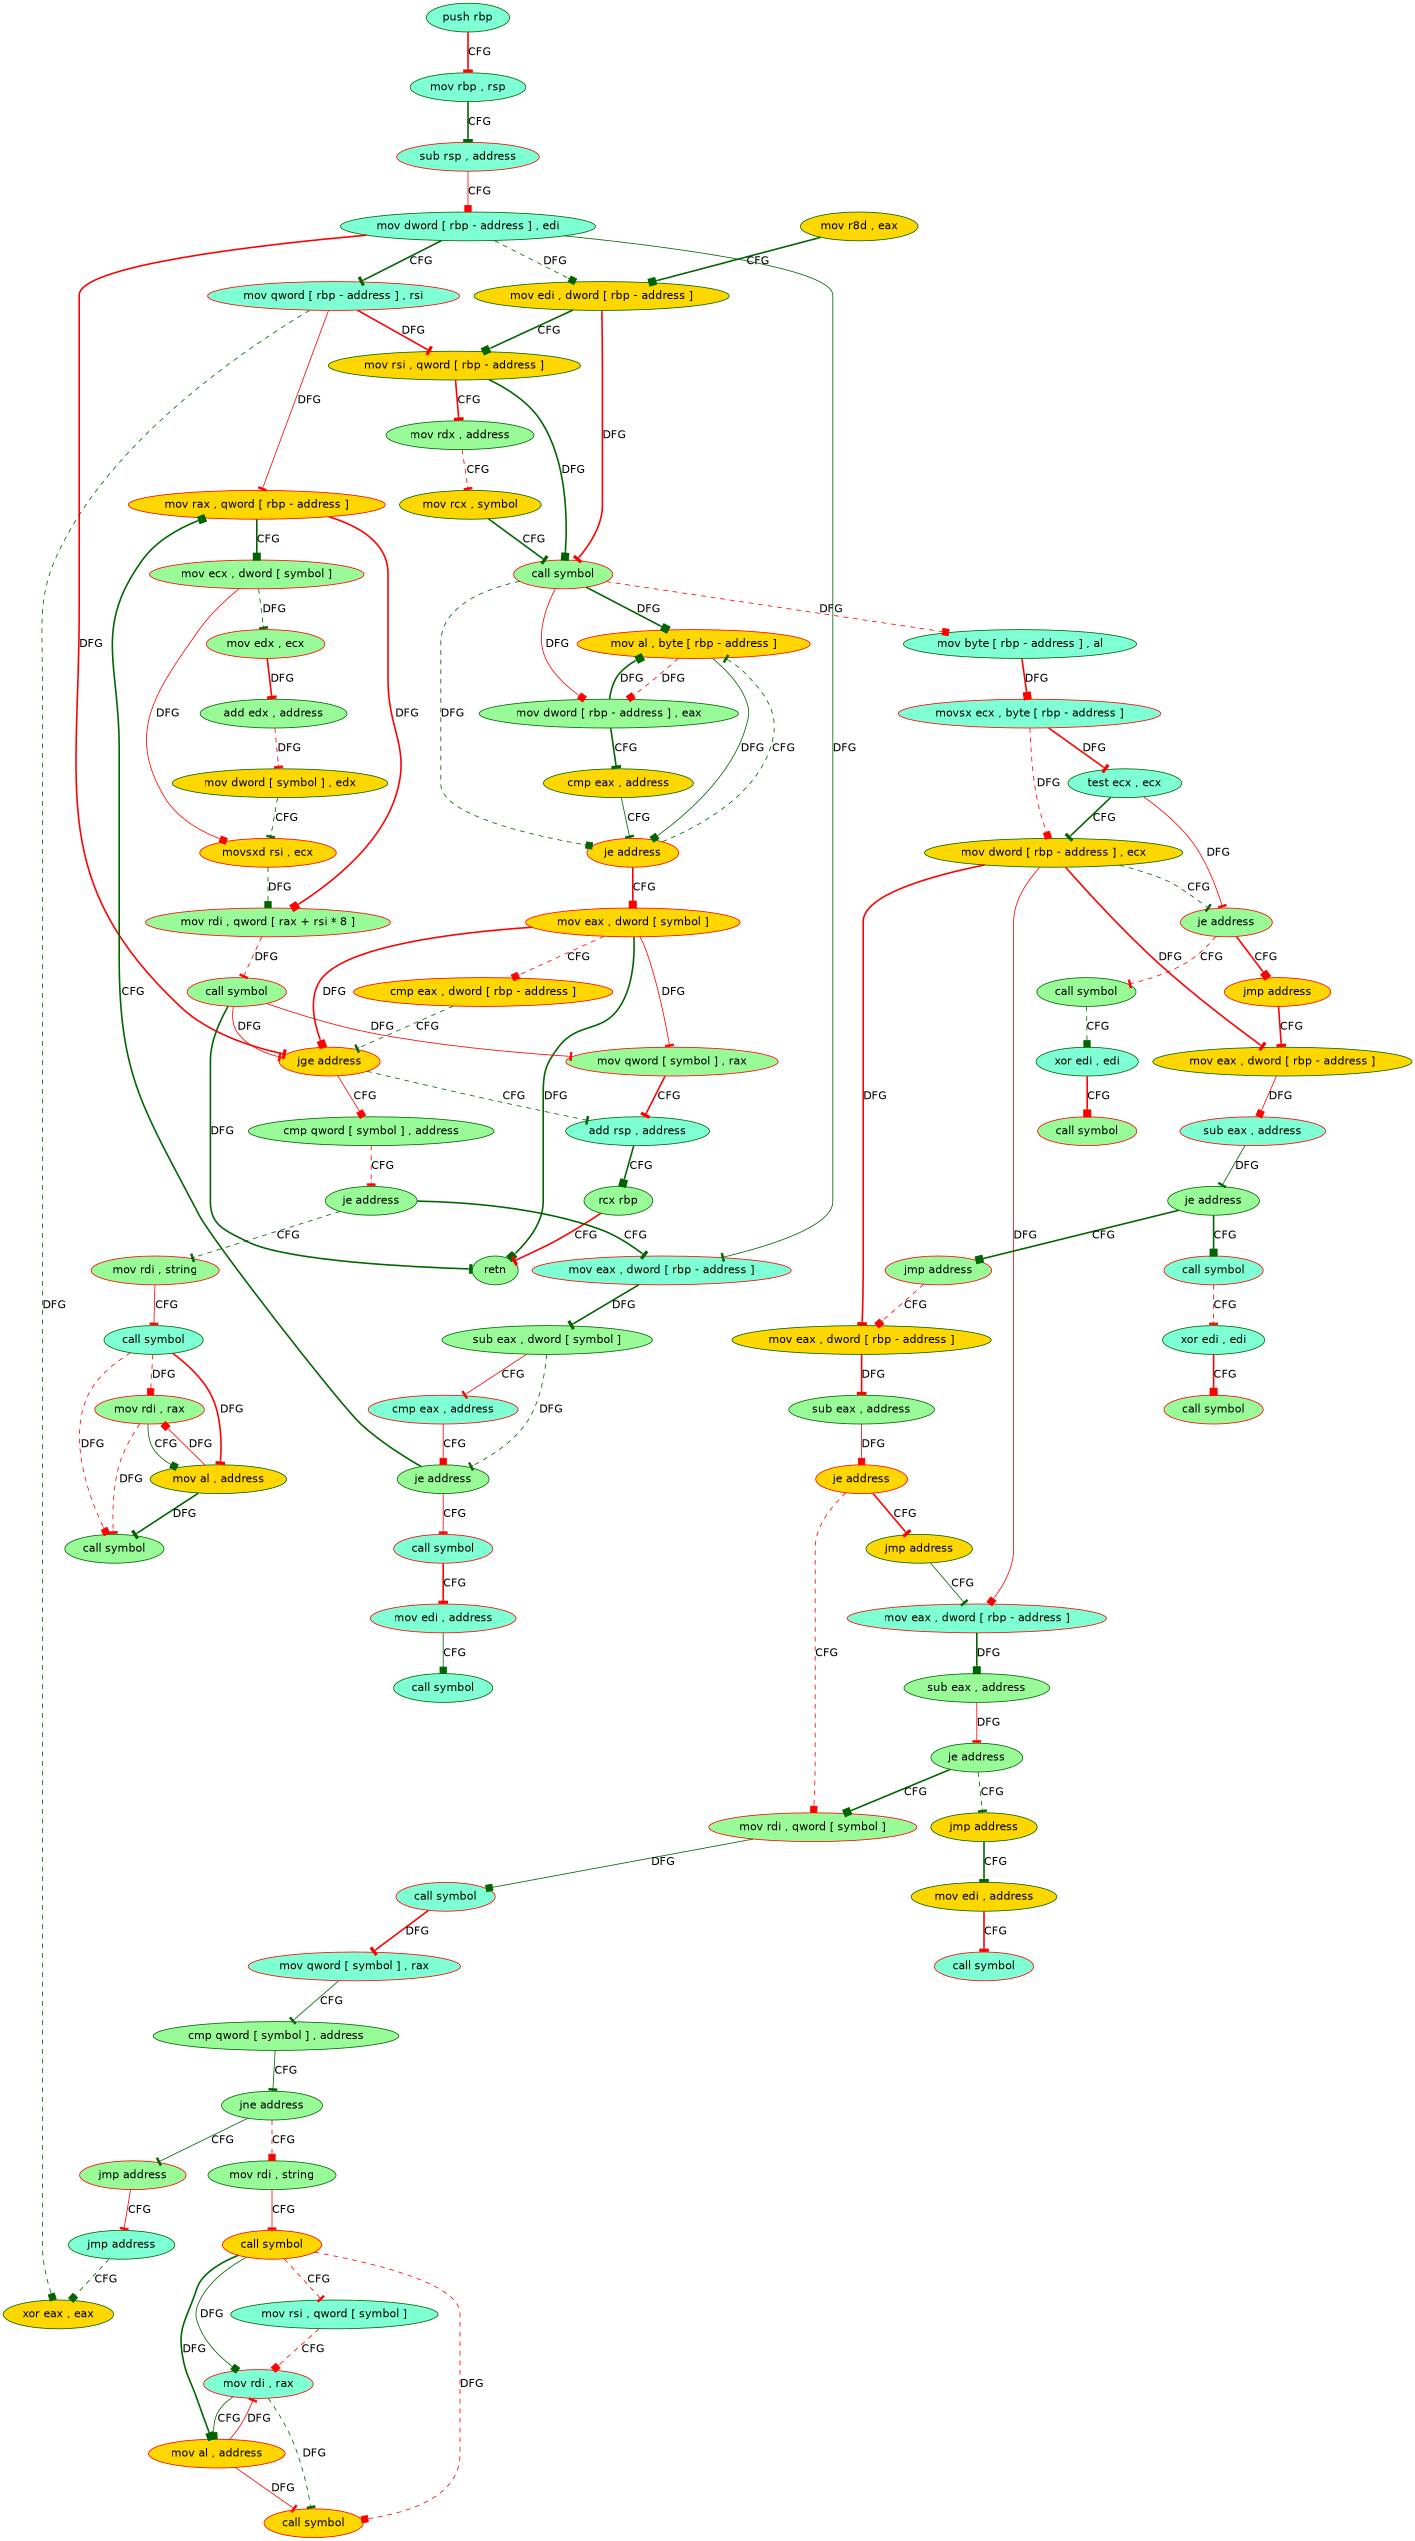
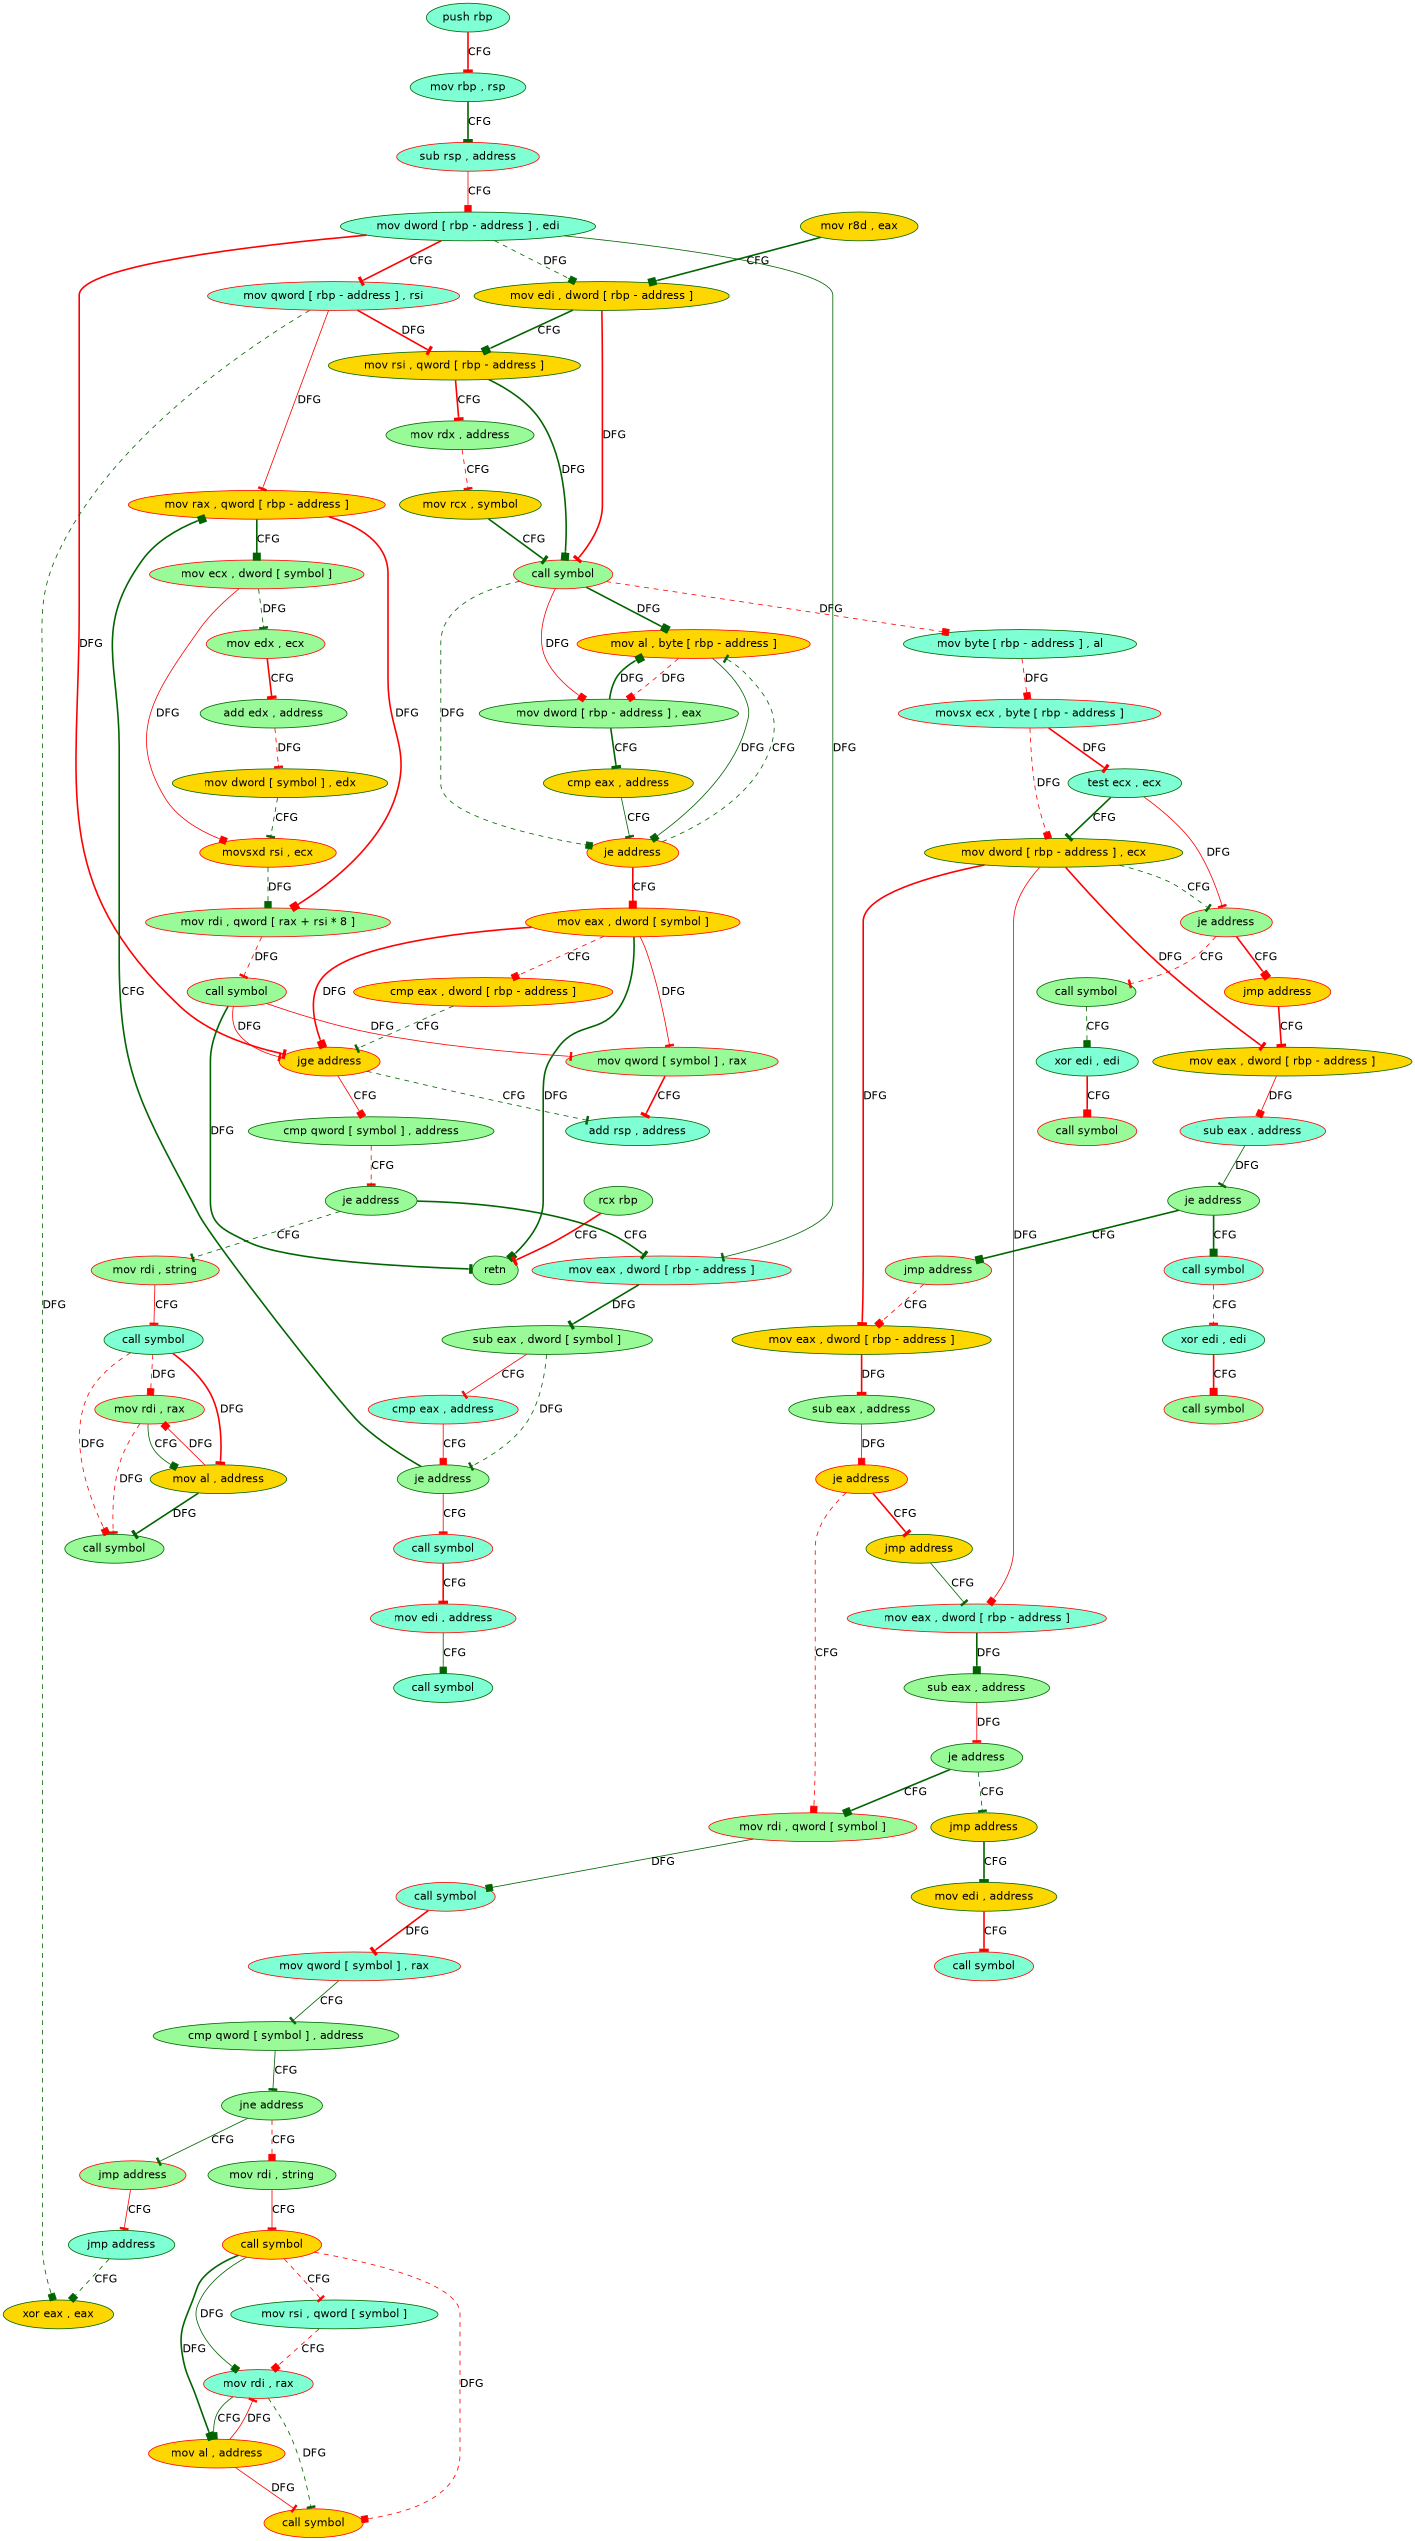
(402, 260) -> (402, 260)
(1024, 675) -> (1024, 675)
(282, 679) -> (282, 679)
(629, 1162) -> none
